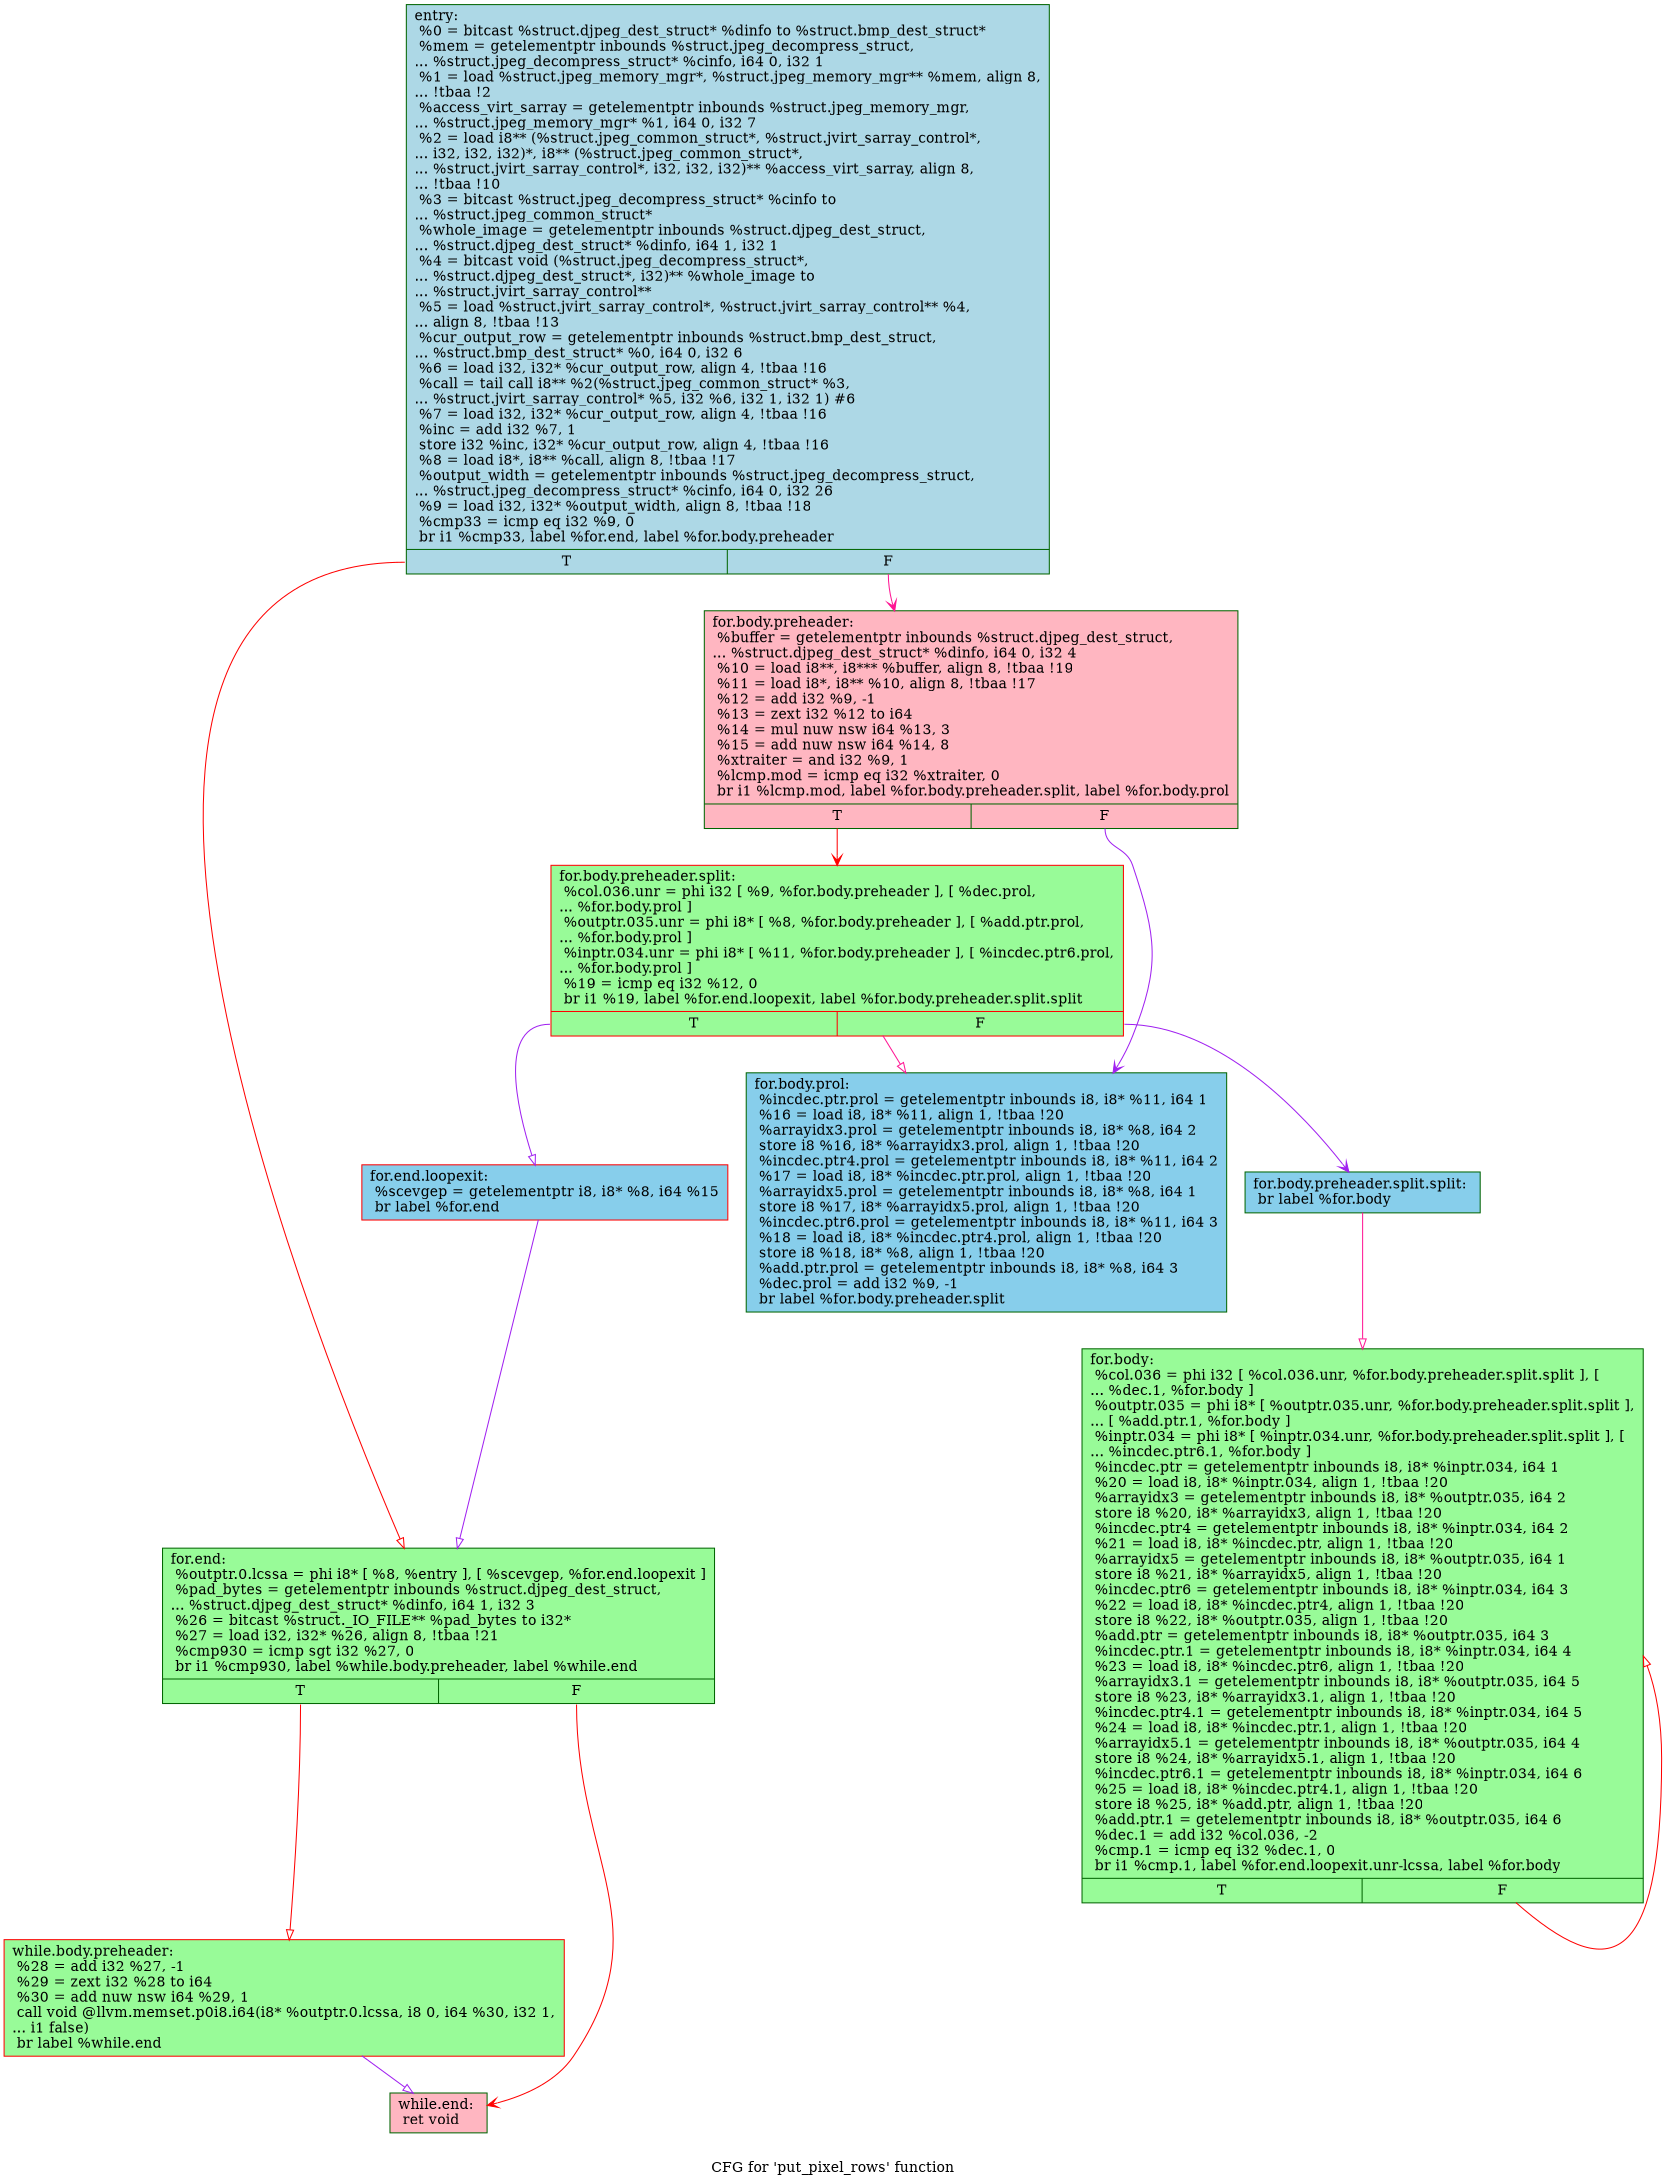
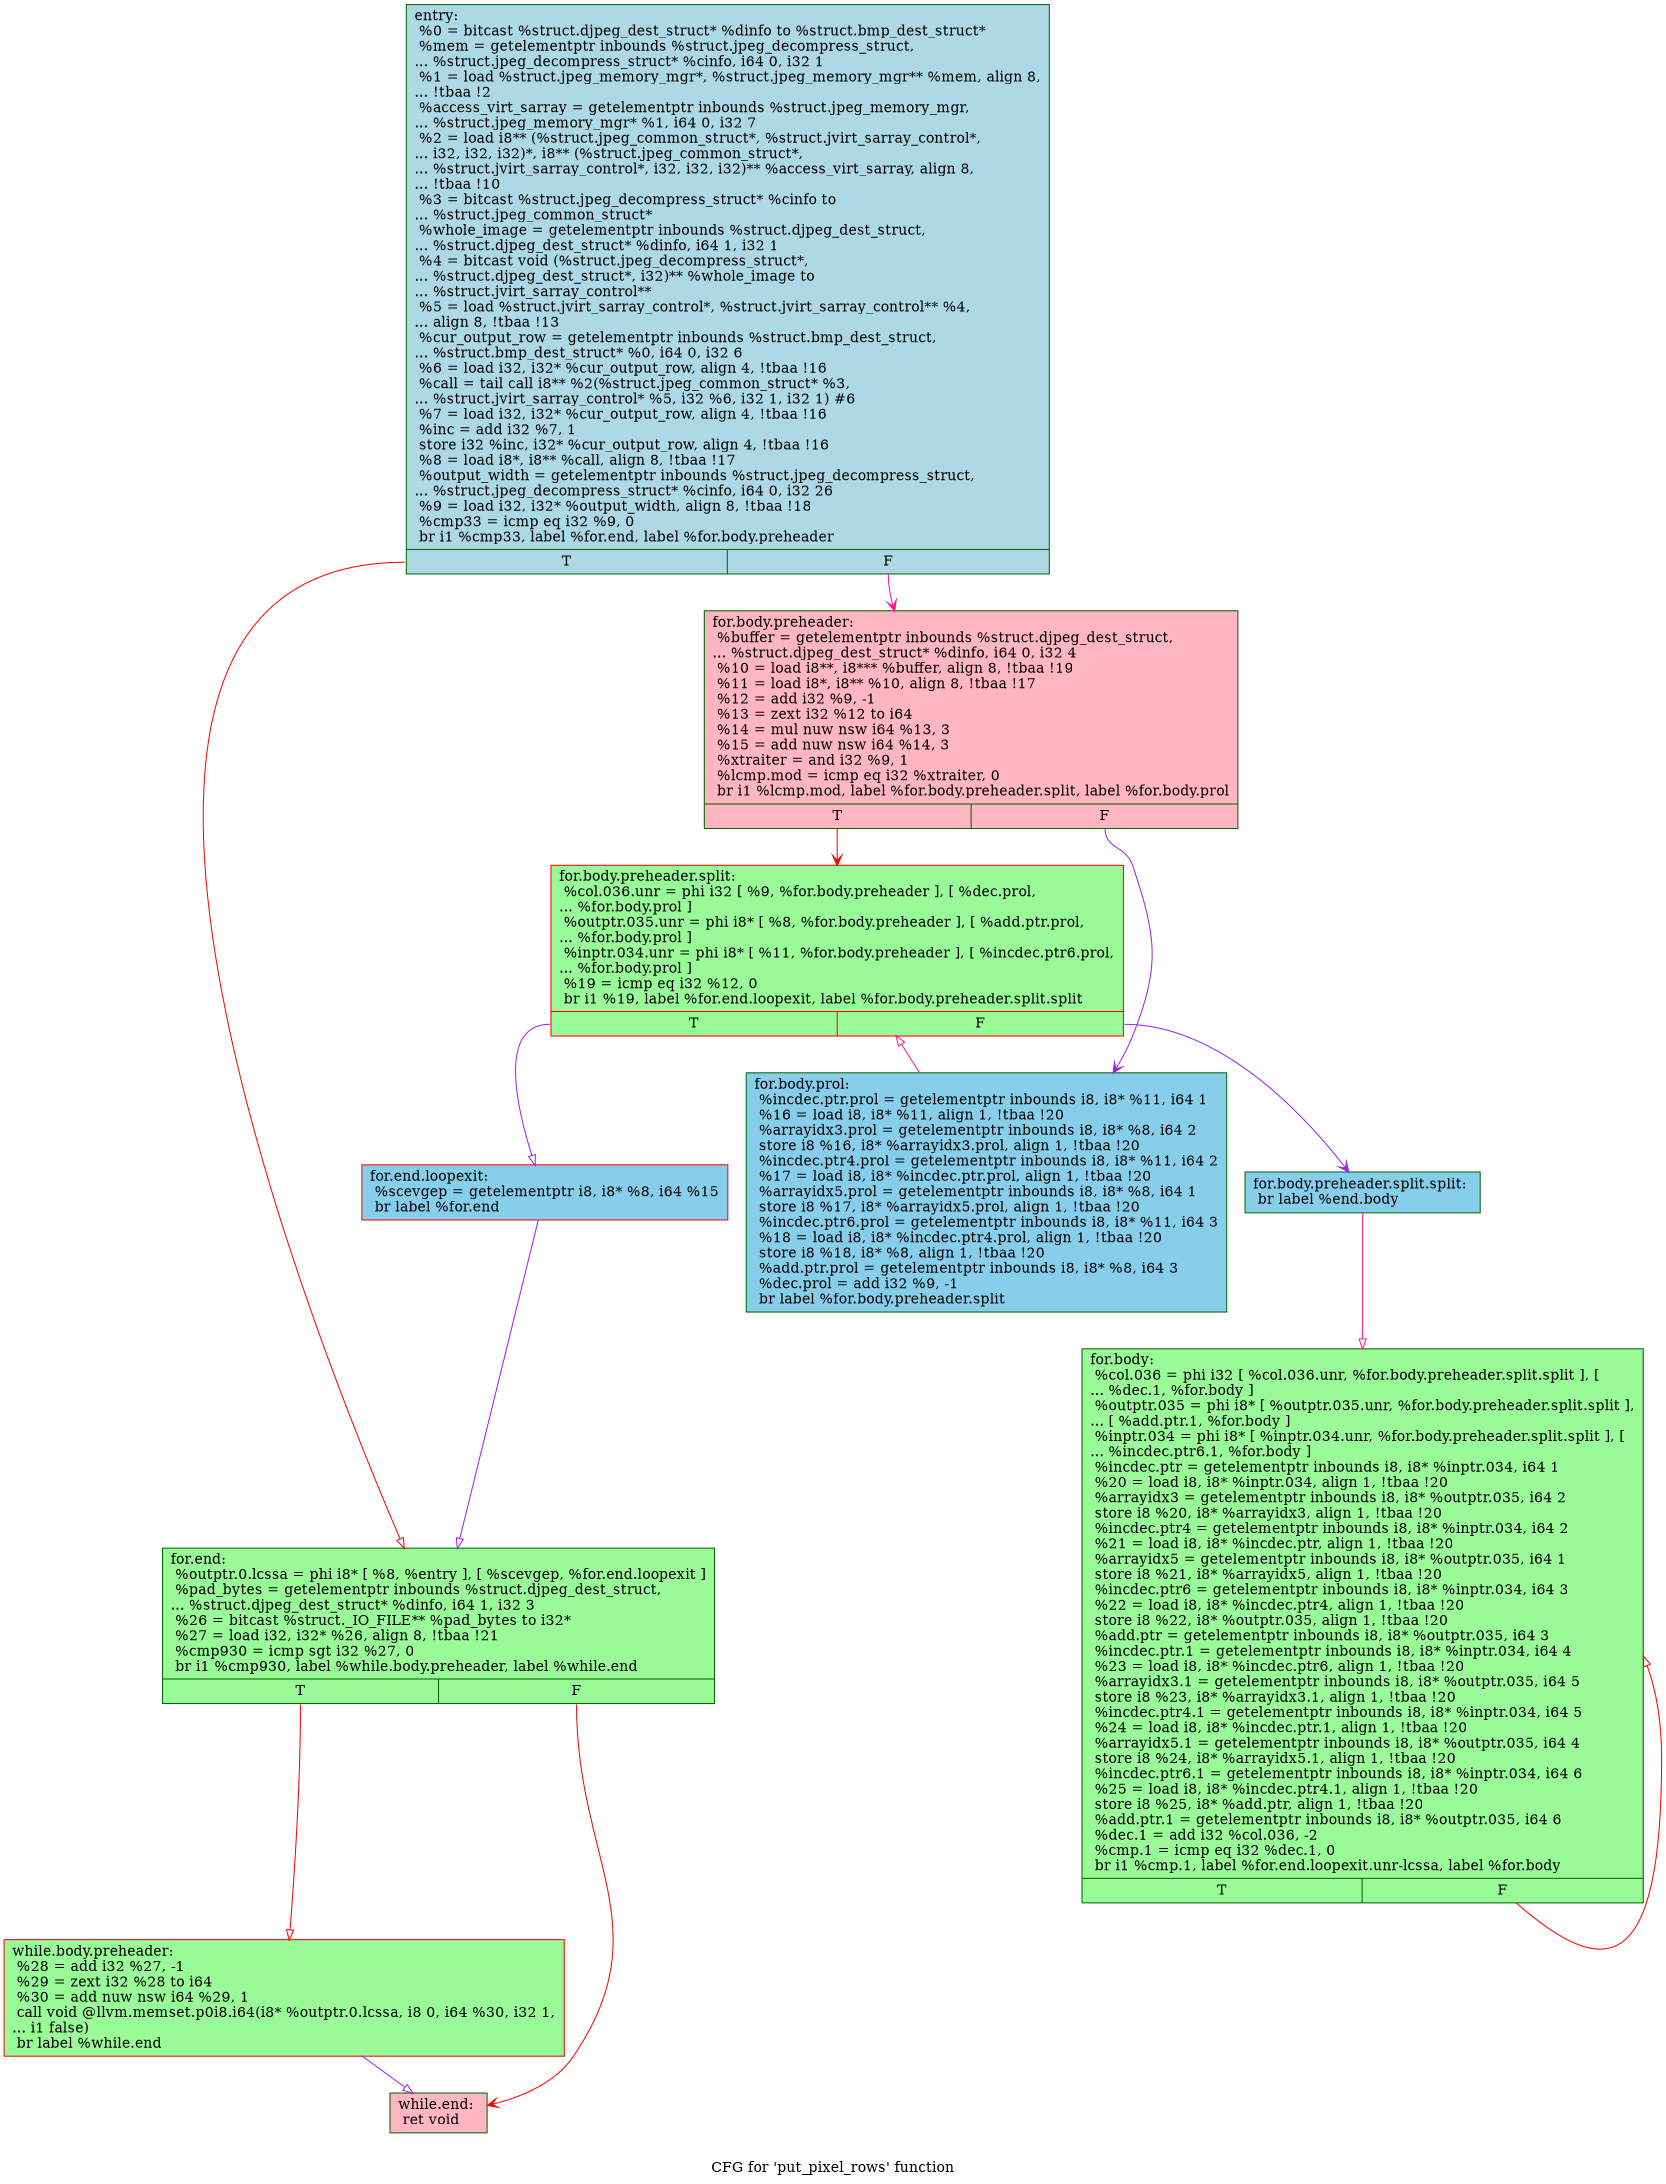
(831, 745) -> (831, 745)
(892, 1050) -> (911, 1059)
(1323, 1200) -> (1326, 1200)
